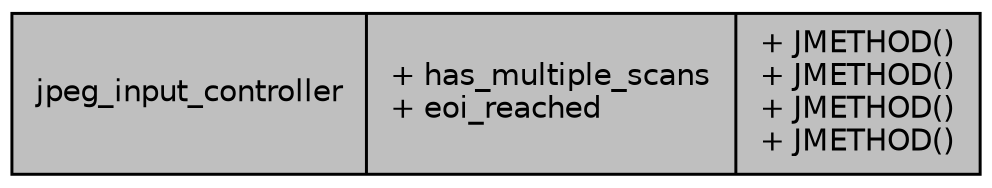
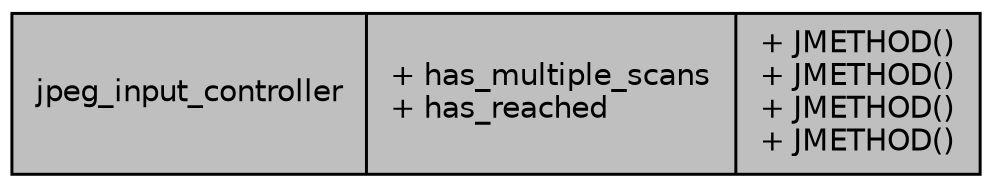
(496, 109) -> (499, 109)
